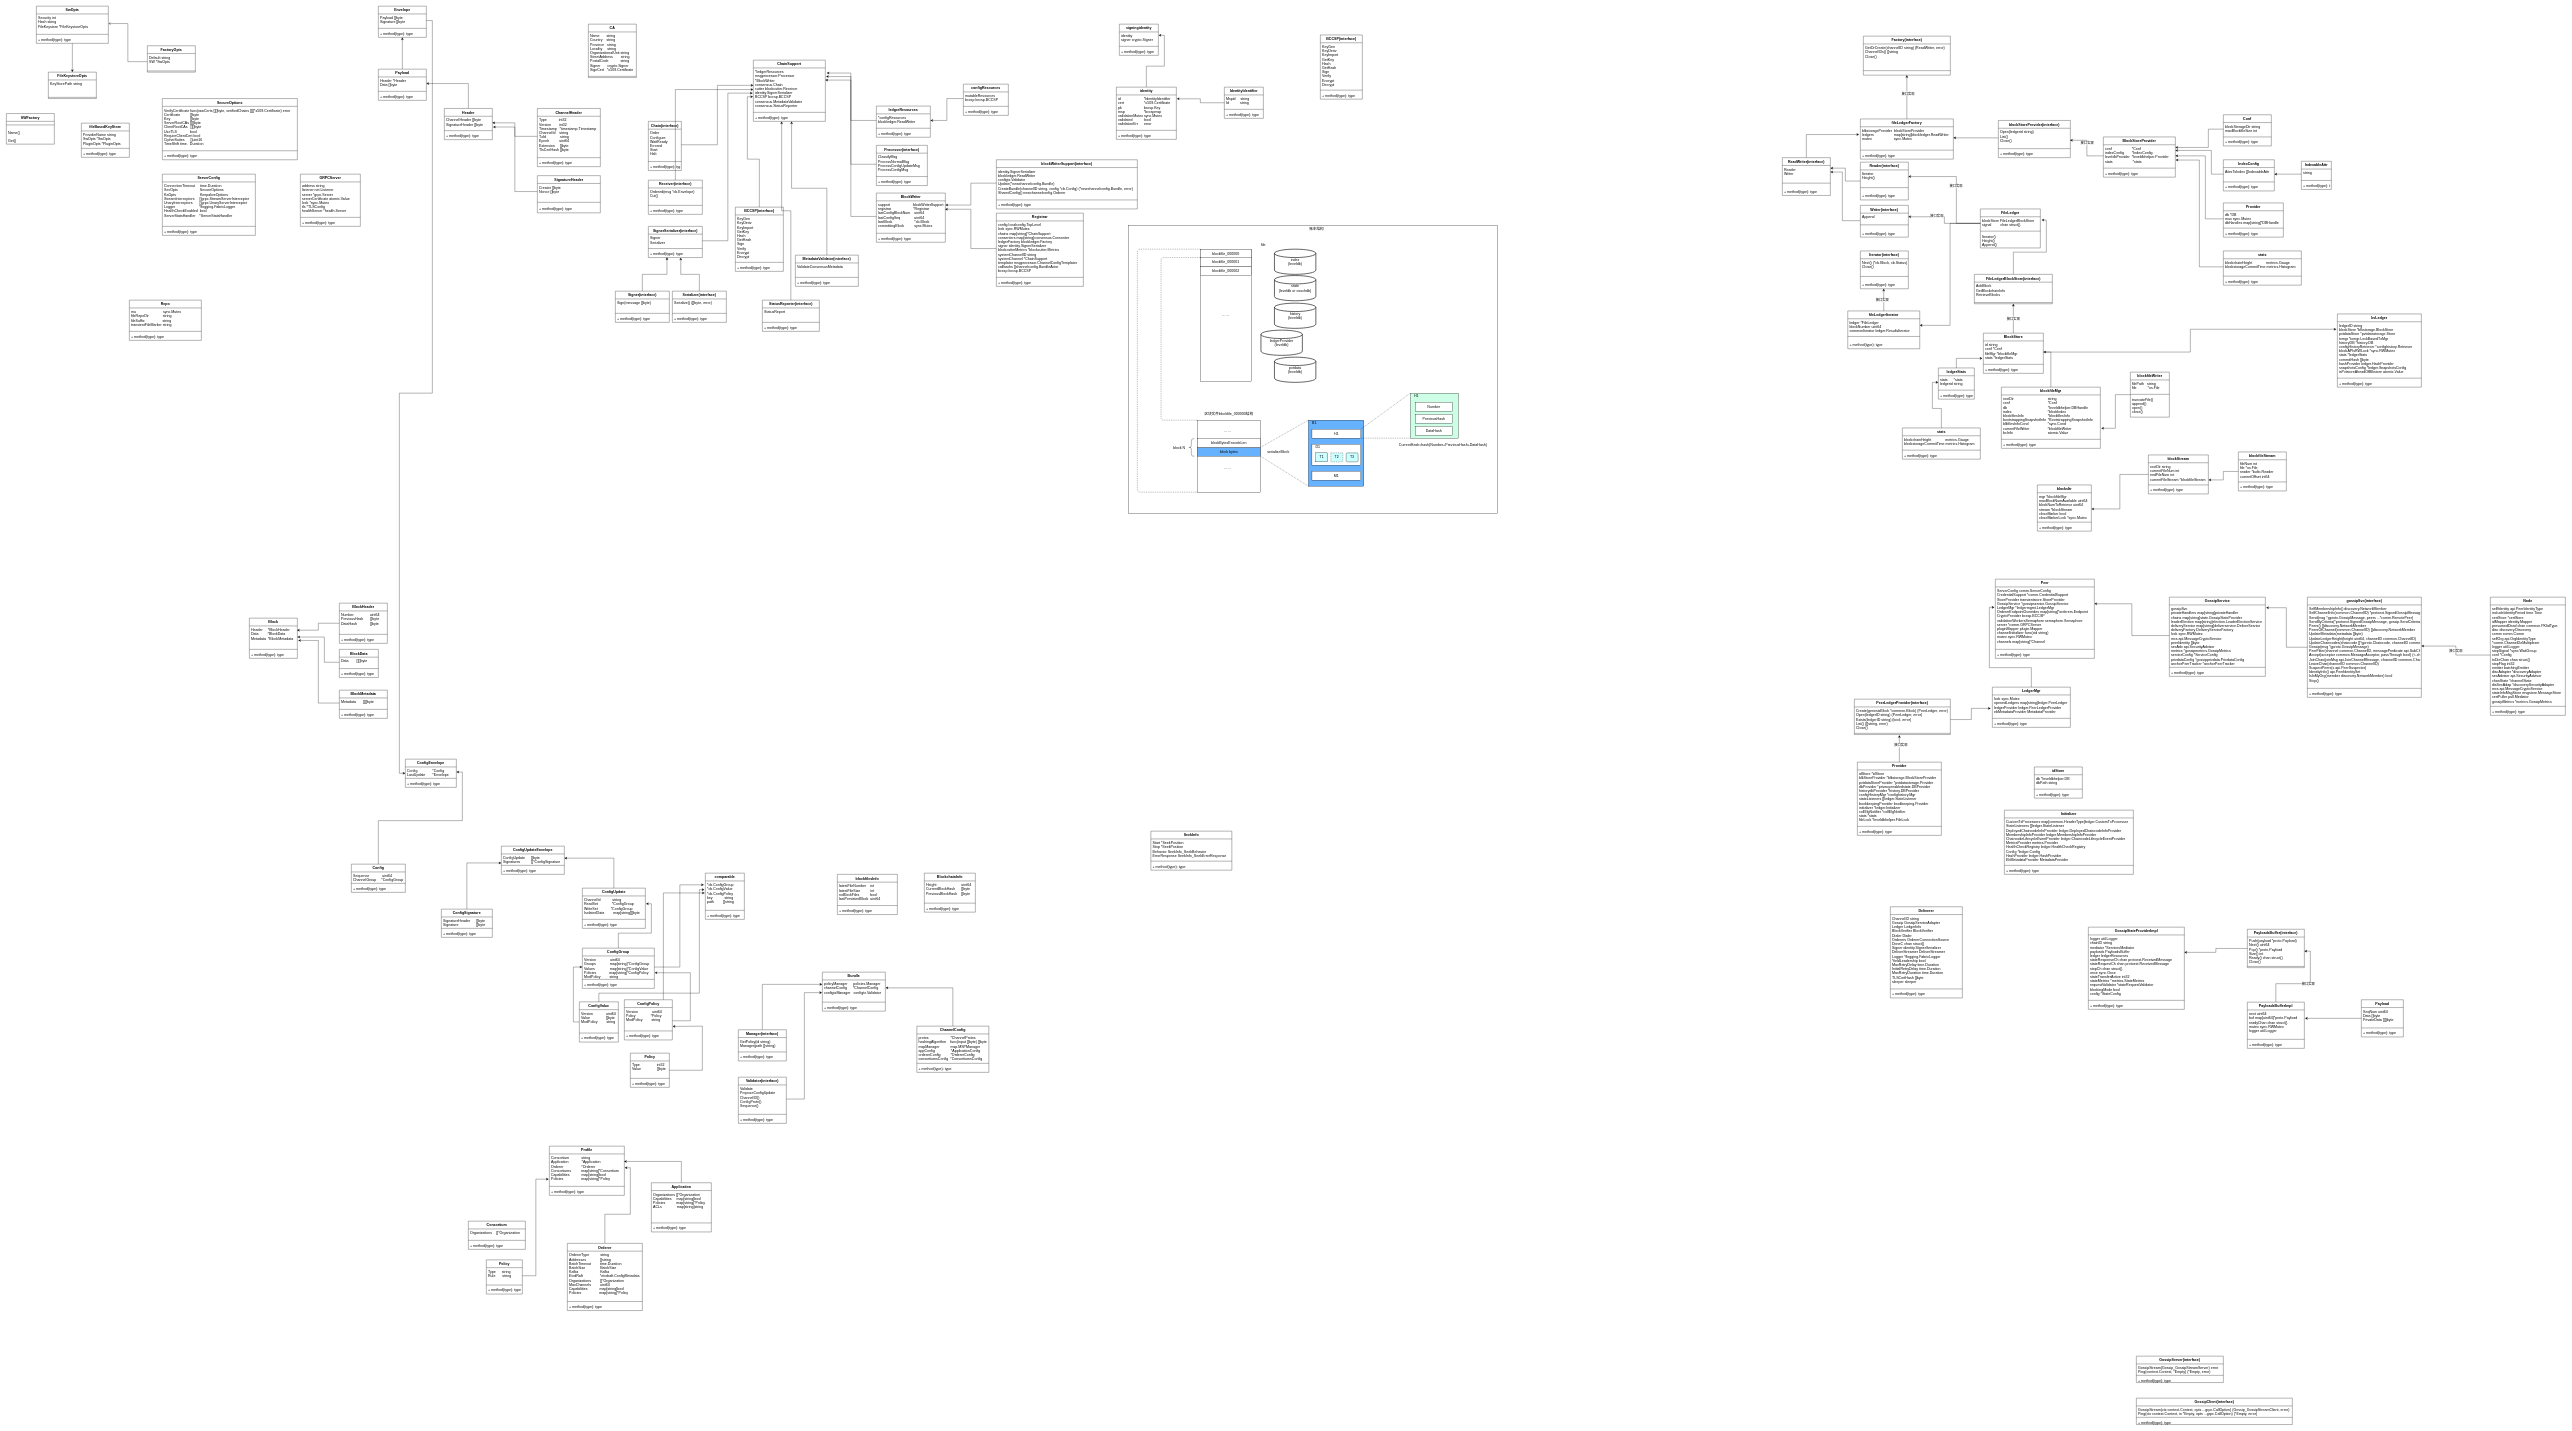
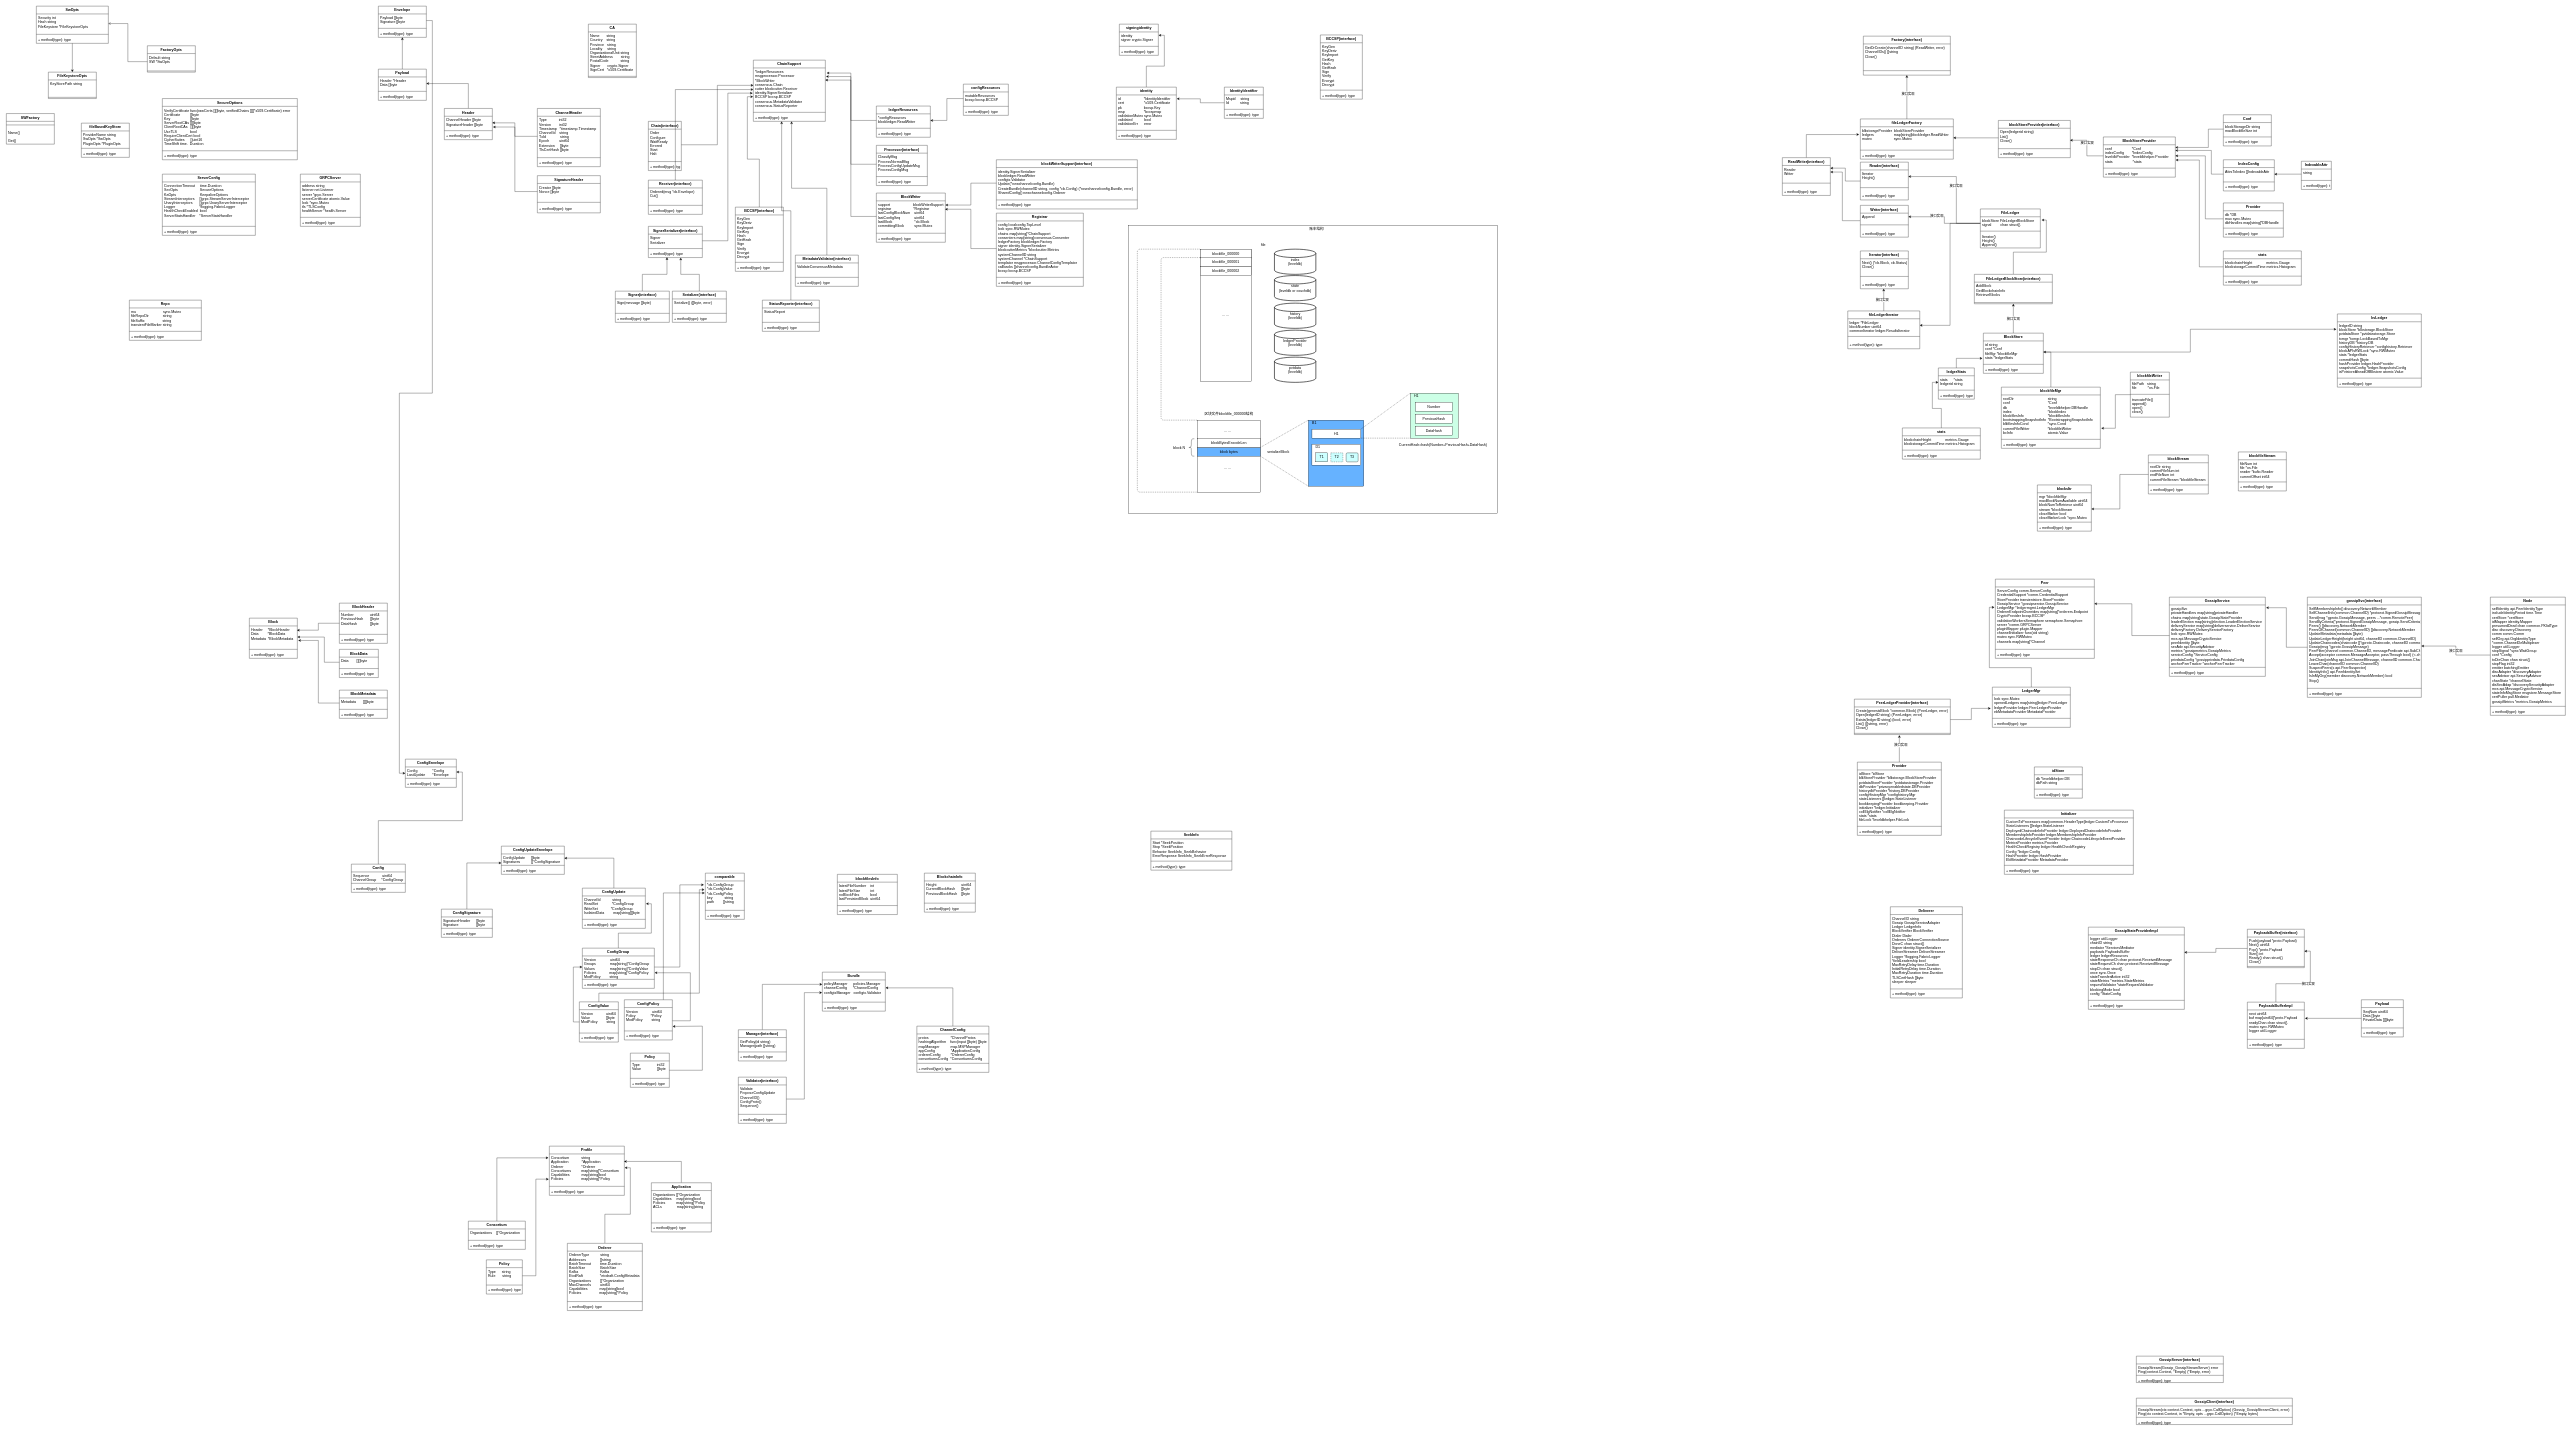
(1281, 343) -> (1295, 343)
(1336, 476) -> none
(2211, 480) -> none
none -> (545, 1158)
(2222, 1410) -> (2222, 1410)
